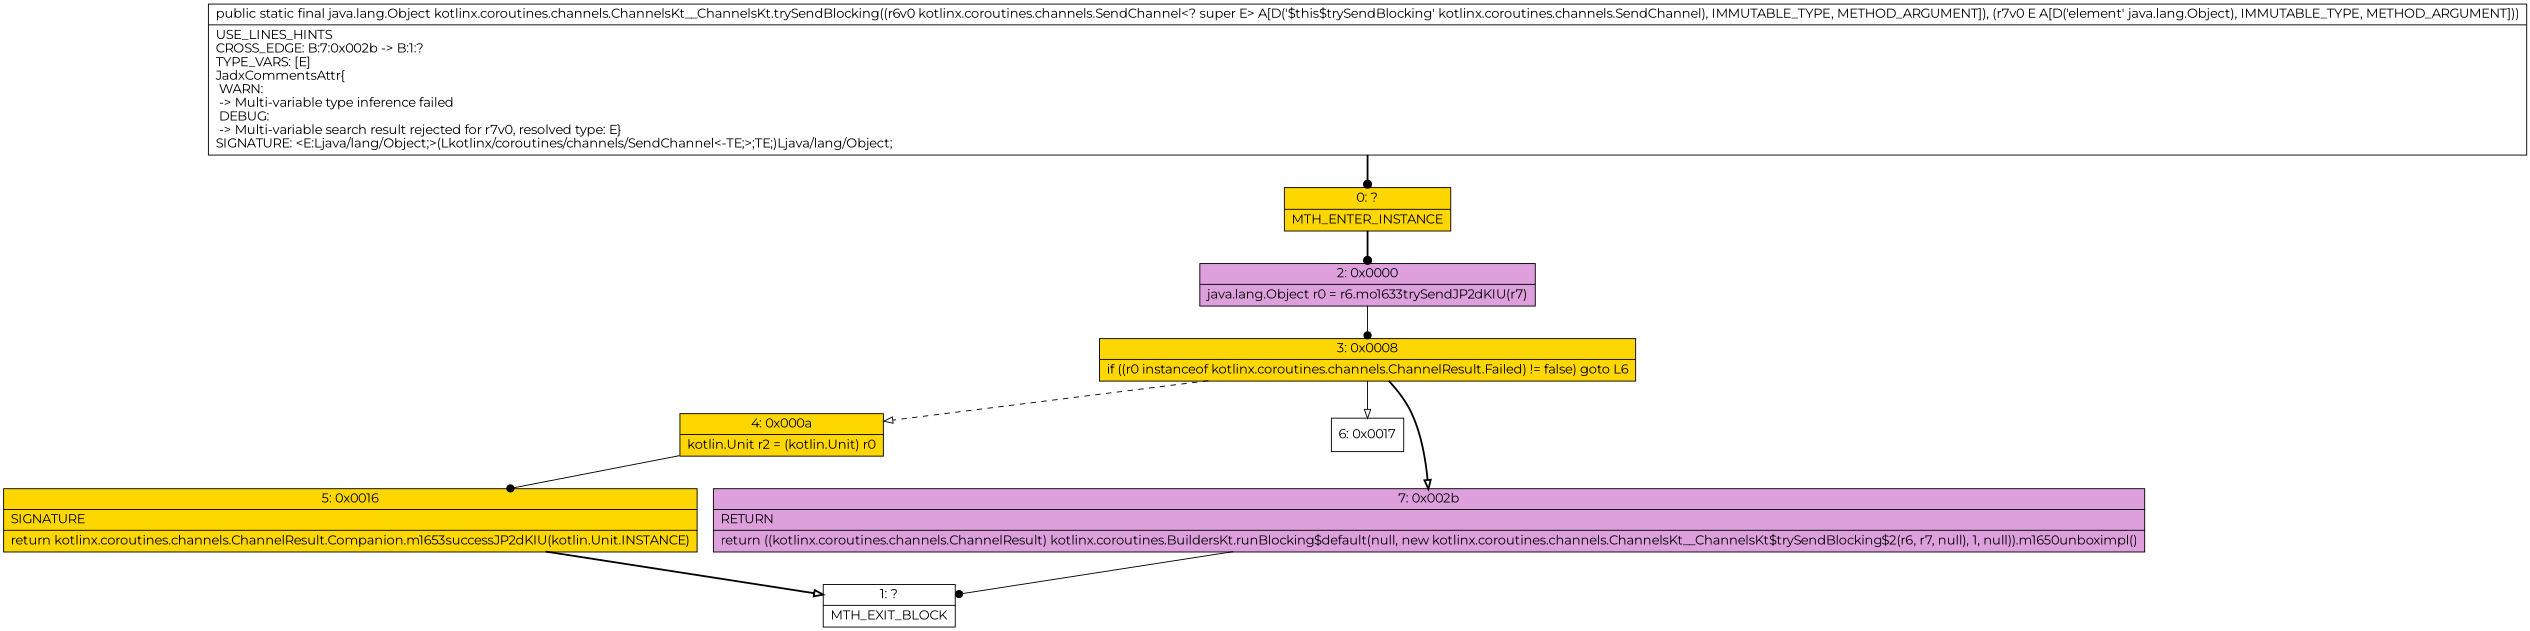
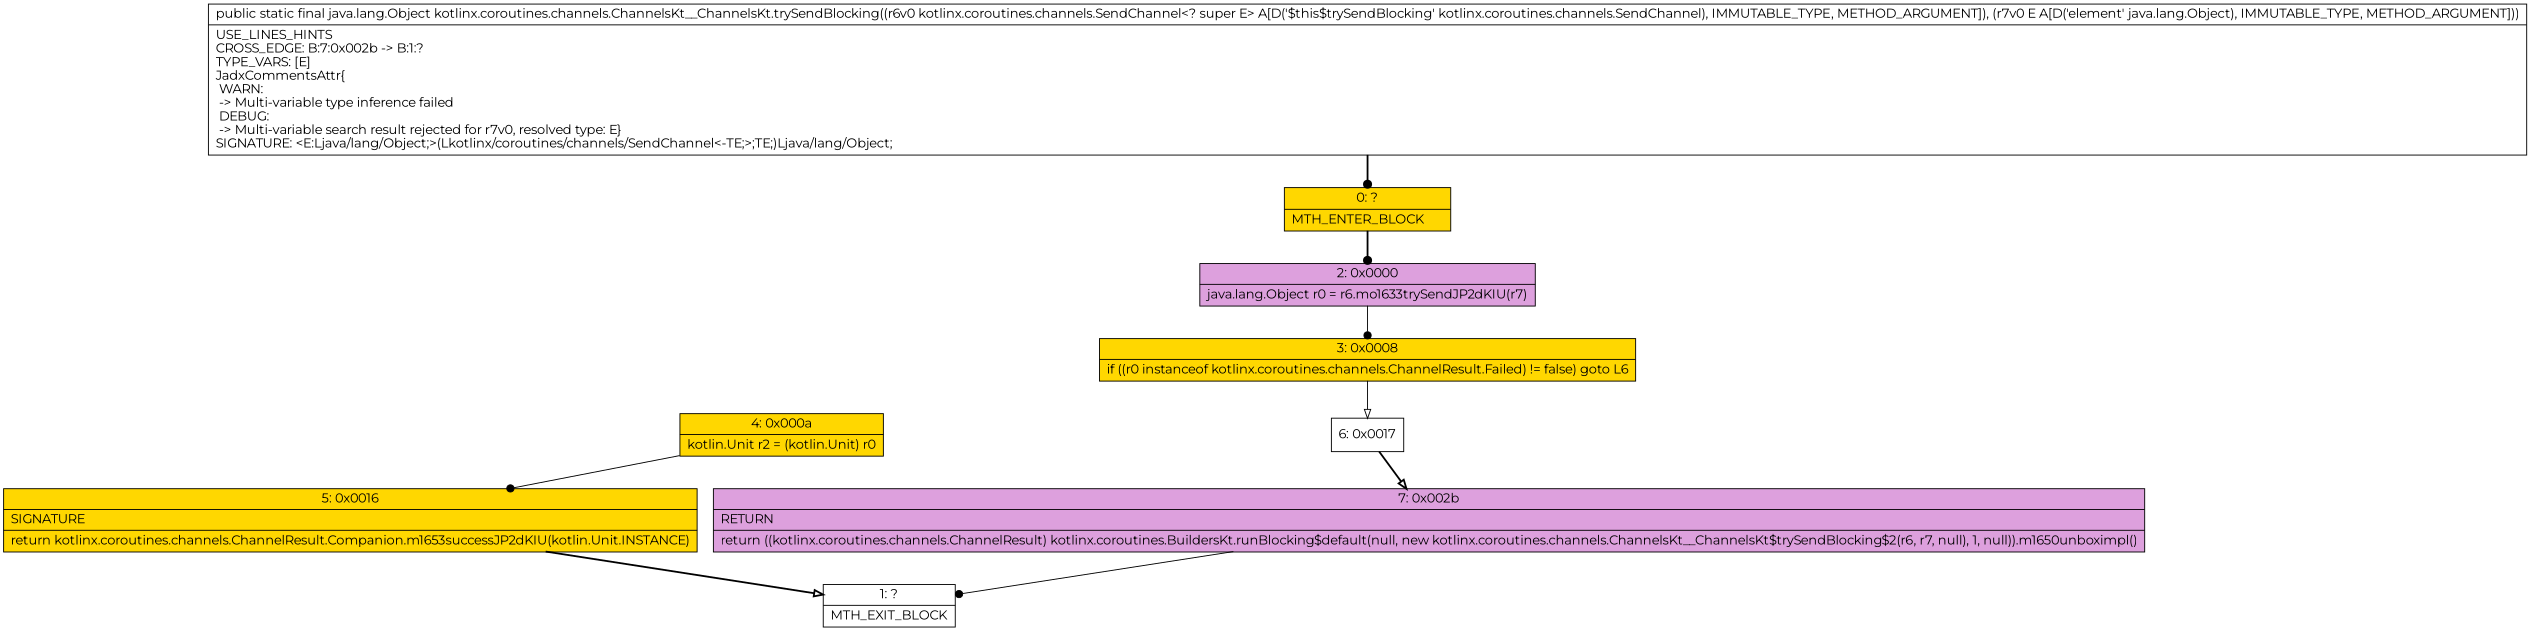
(1368, 220) -> (1358, 220)
(1051, 400) -> none
(1417, 427) -> (1390, 466)
